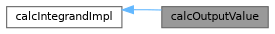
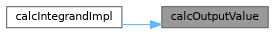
(148, 10) -> (136, 25)
